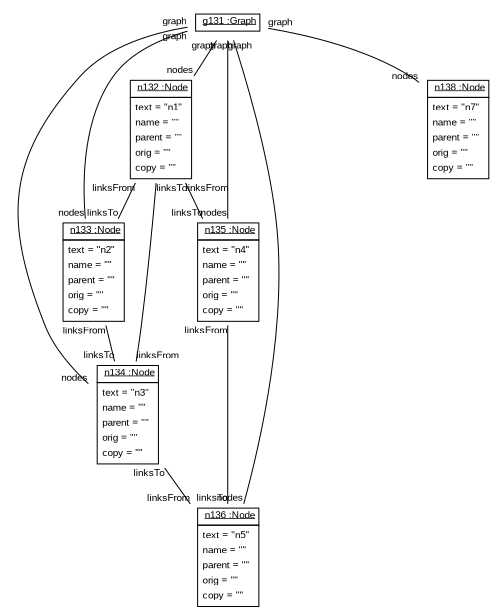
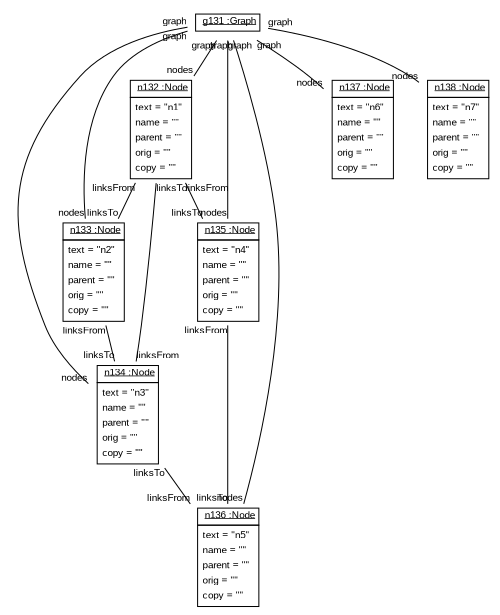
none -> (362, 130)
